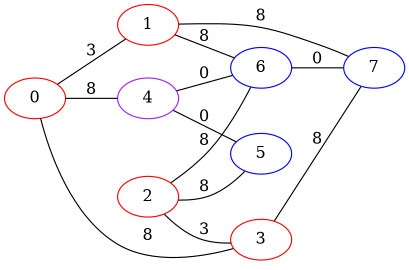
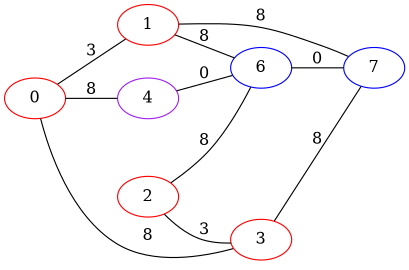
(261, 154) -> none
